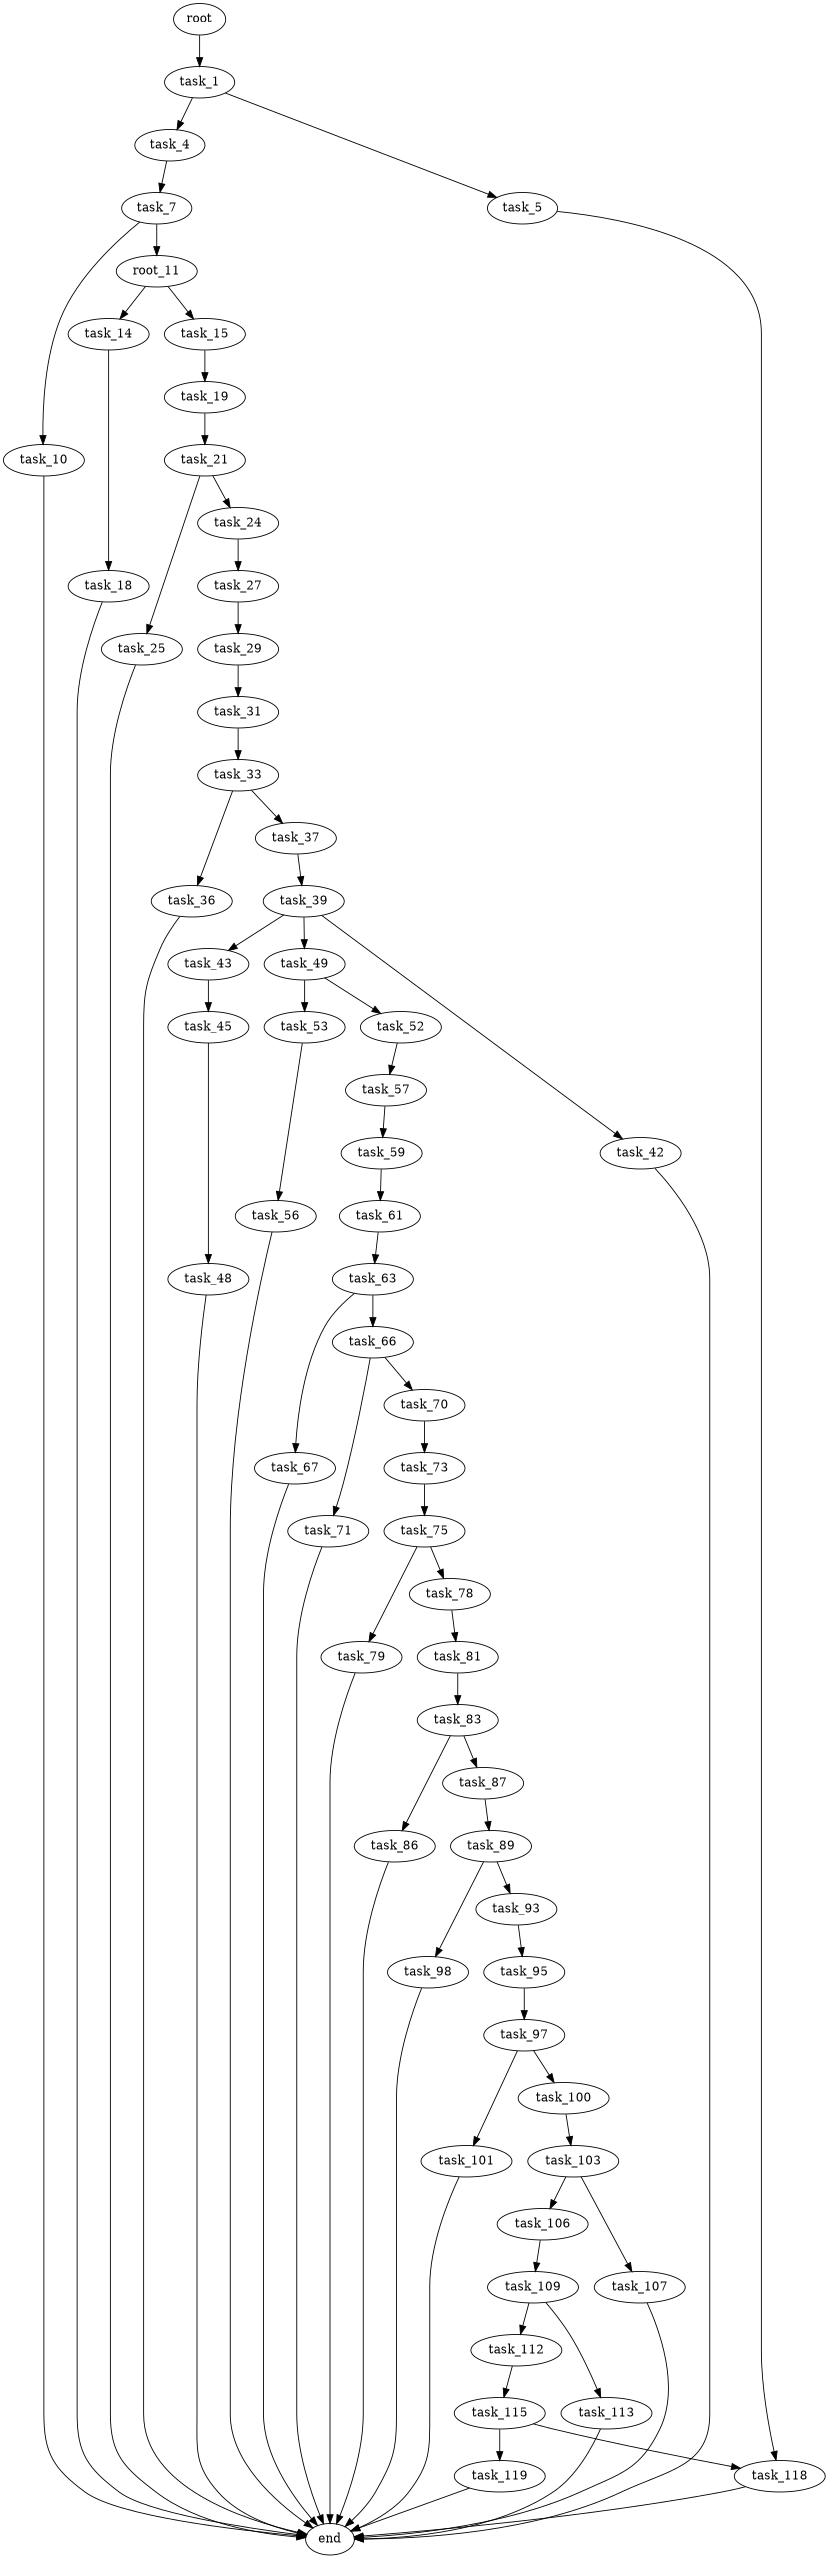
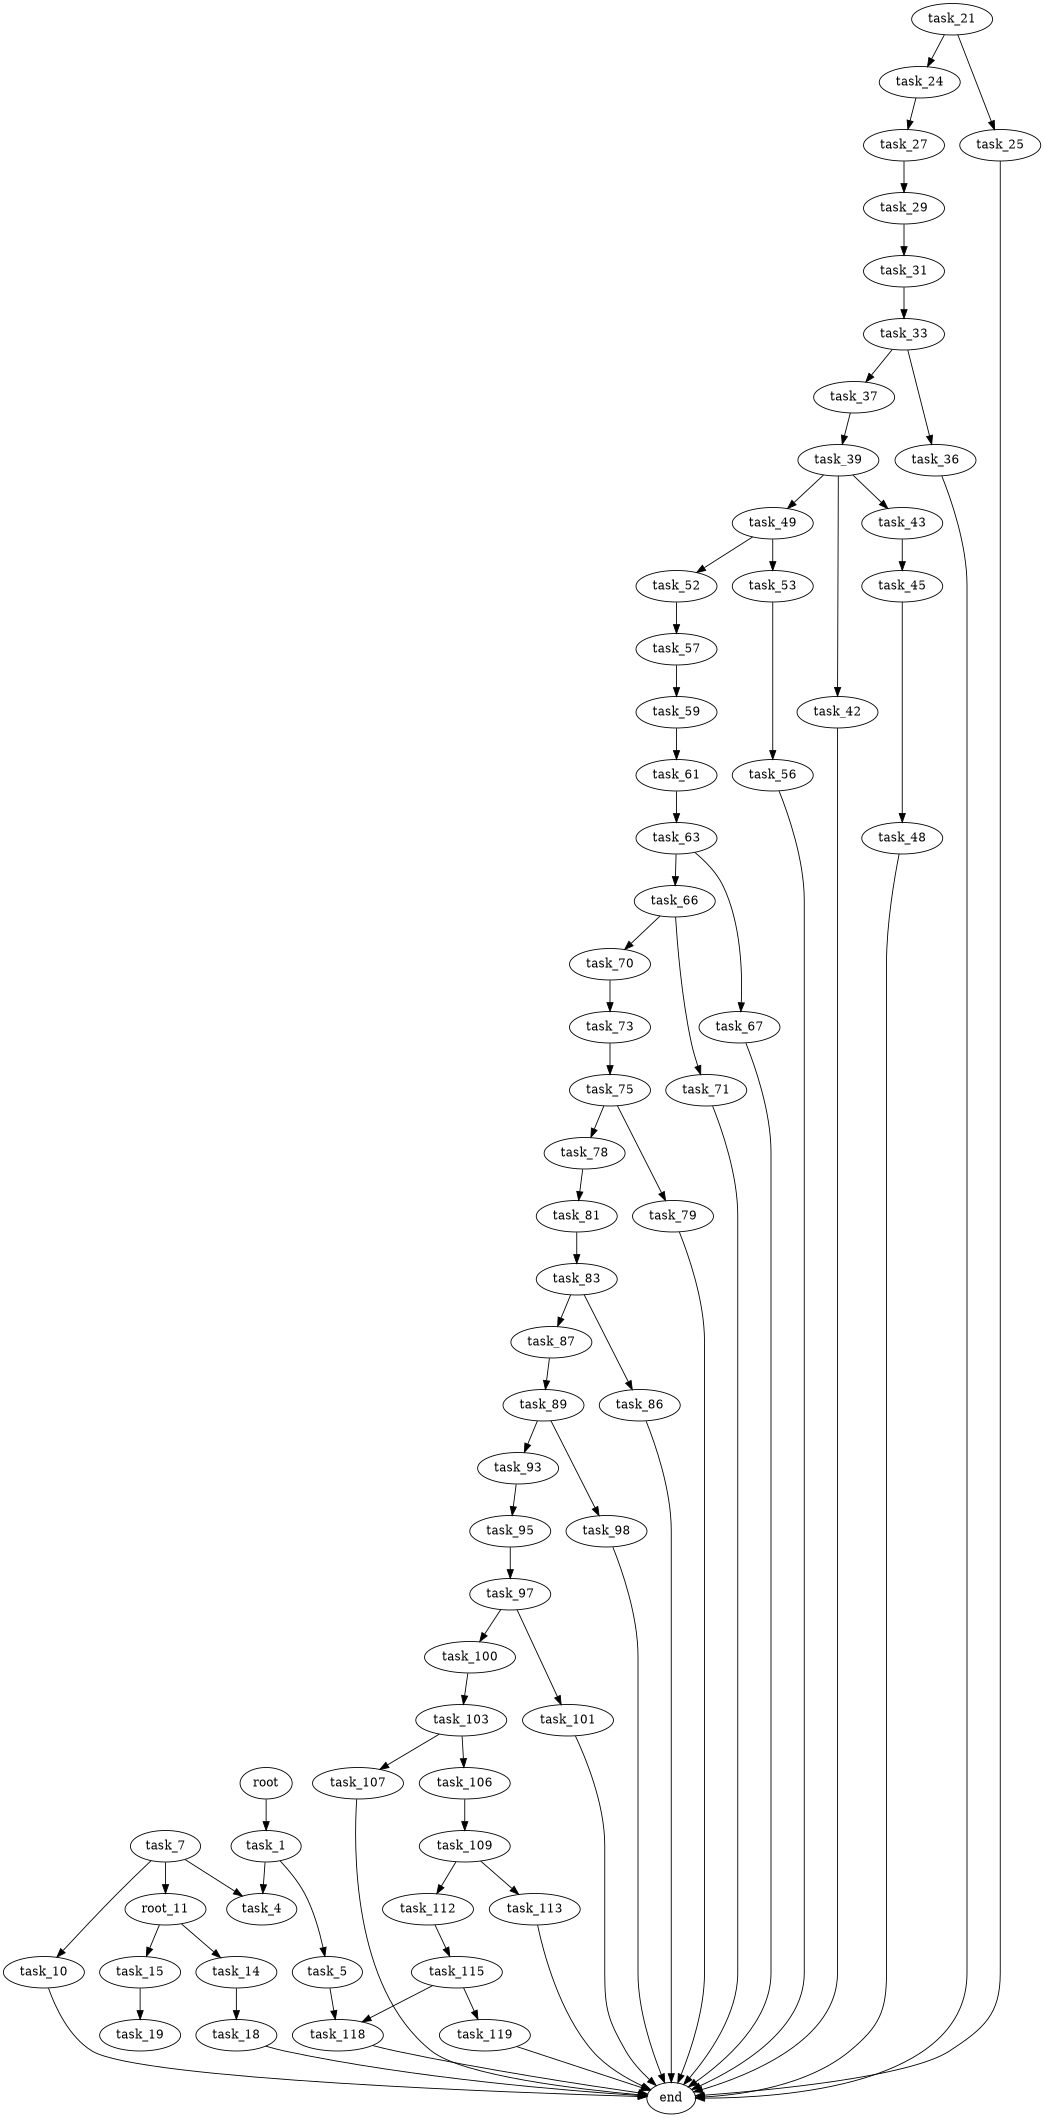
(164, 172) -> (210, 1875)
(205, 424) -> none
